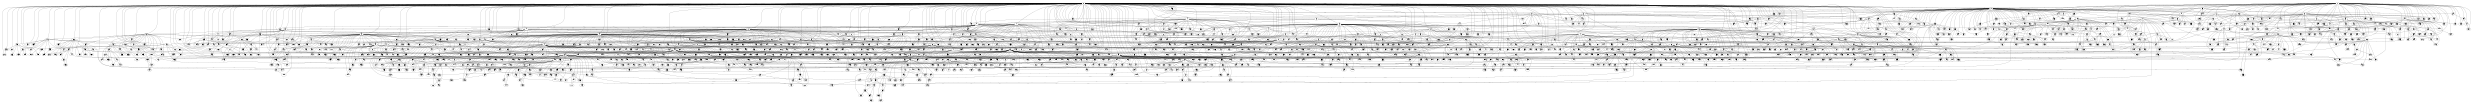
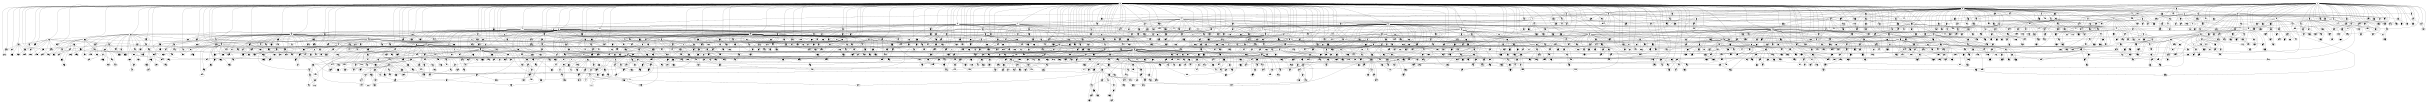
(2210, 24) -> none
none -> (720, 39)
none -> (1028, 65)
none -> (579, 75)
